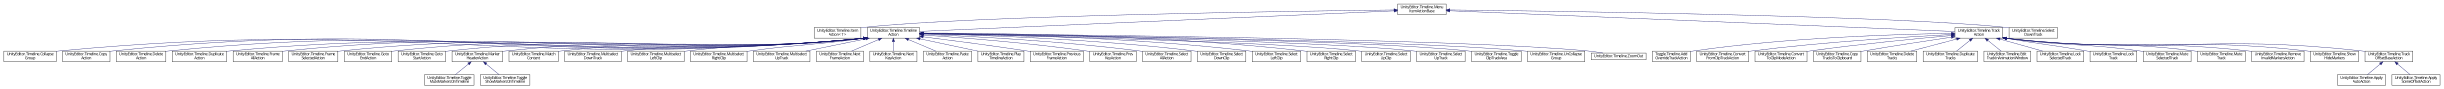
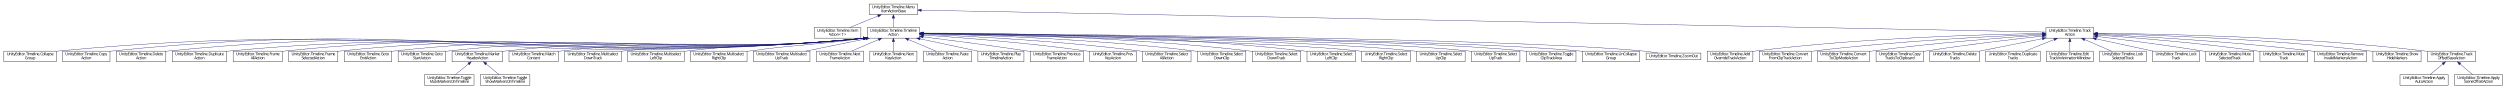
(1730, 15) -> (1154, 42)
(1671, 56) -> (1730, 56)
